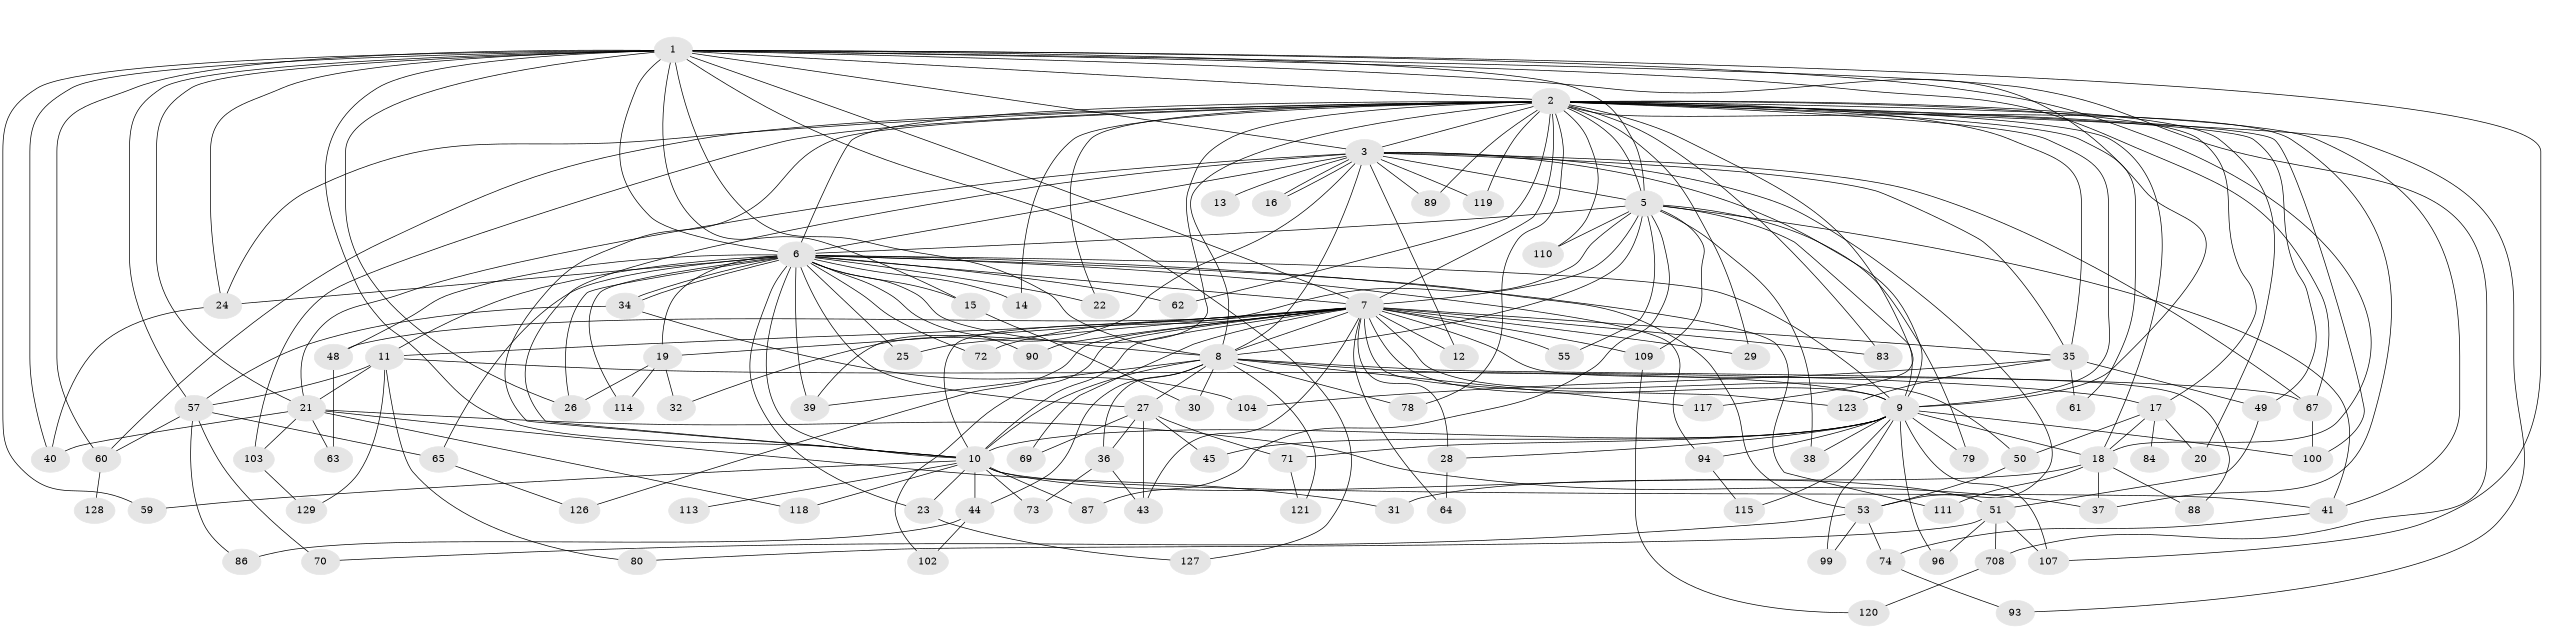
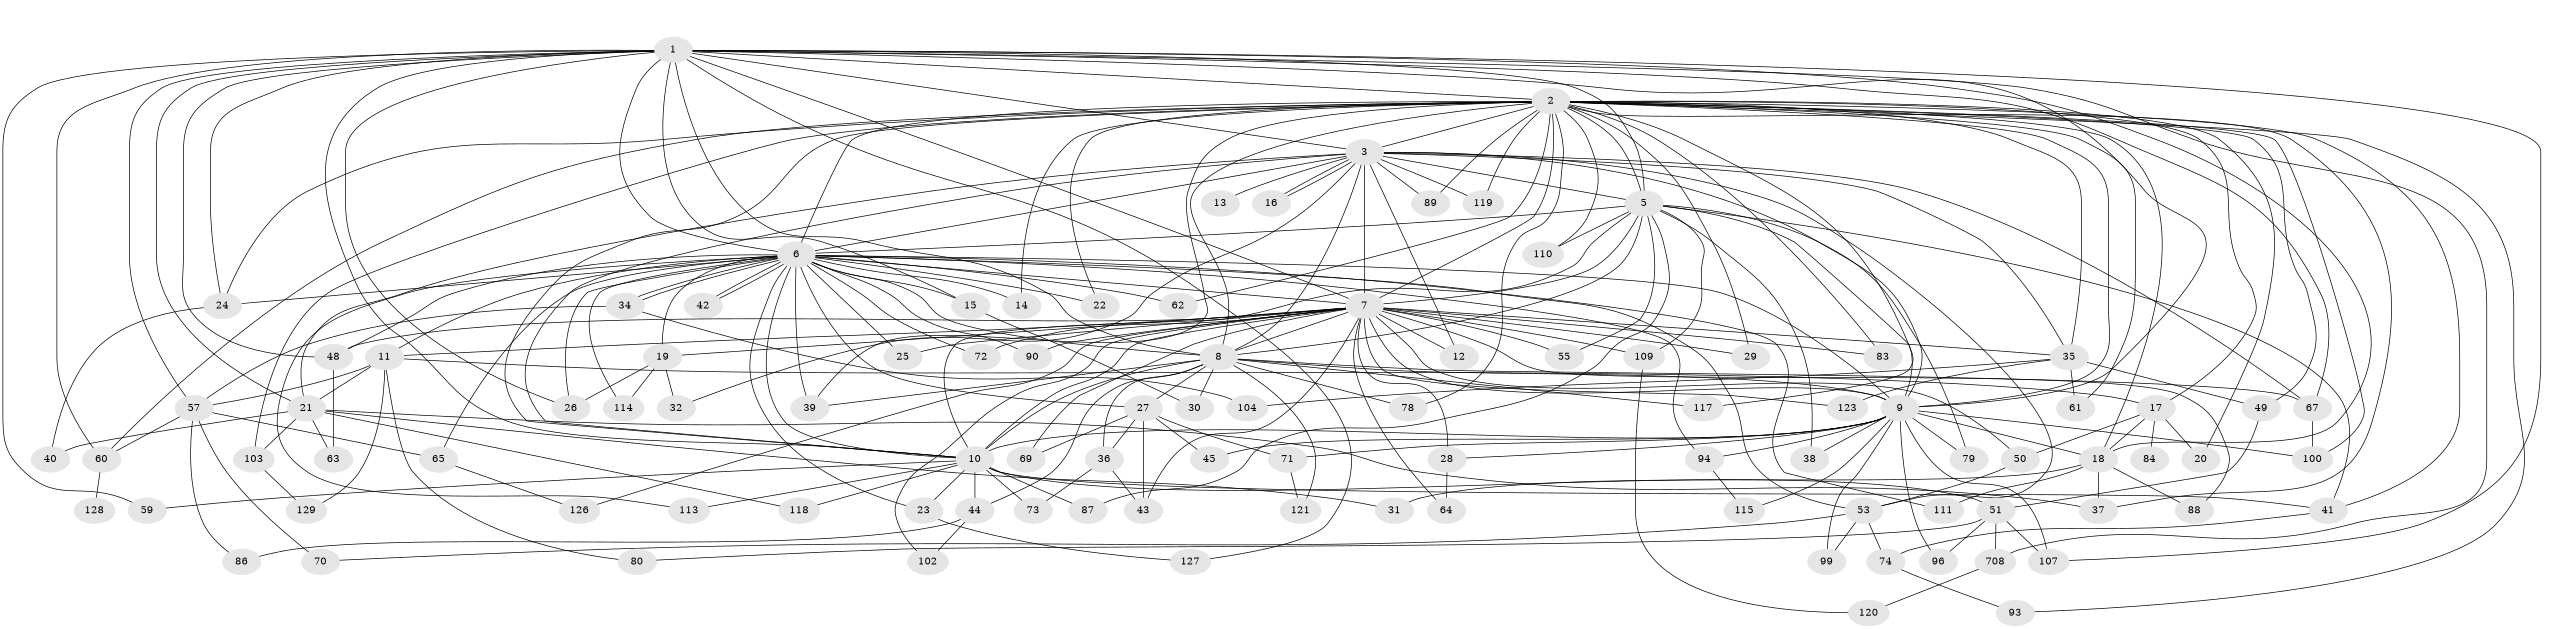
(149, 73) -> (251, 80)
none -> (1365, 232)
none -> (703, 306)
none -> (287, 376)
